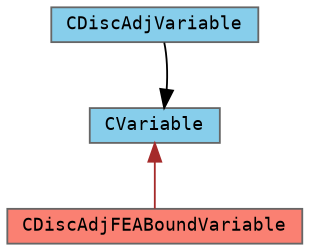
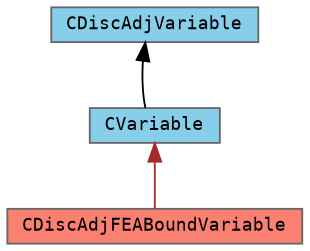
(167, 66) -> (143, 85)
